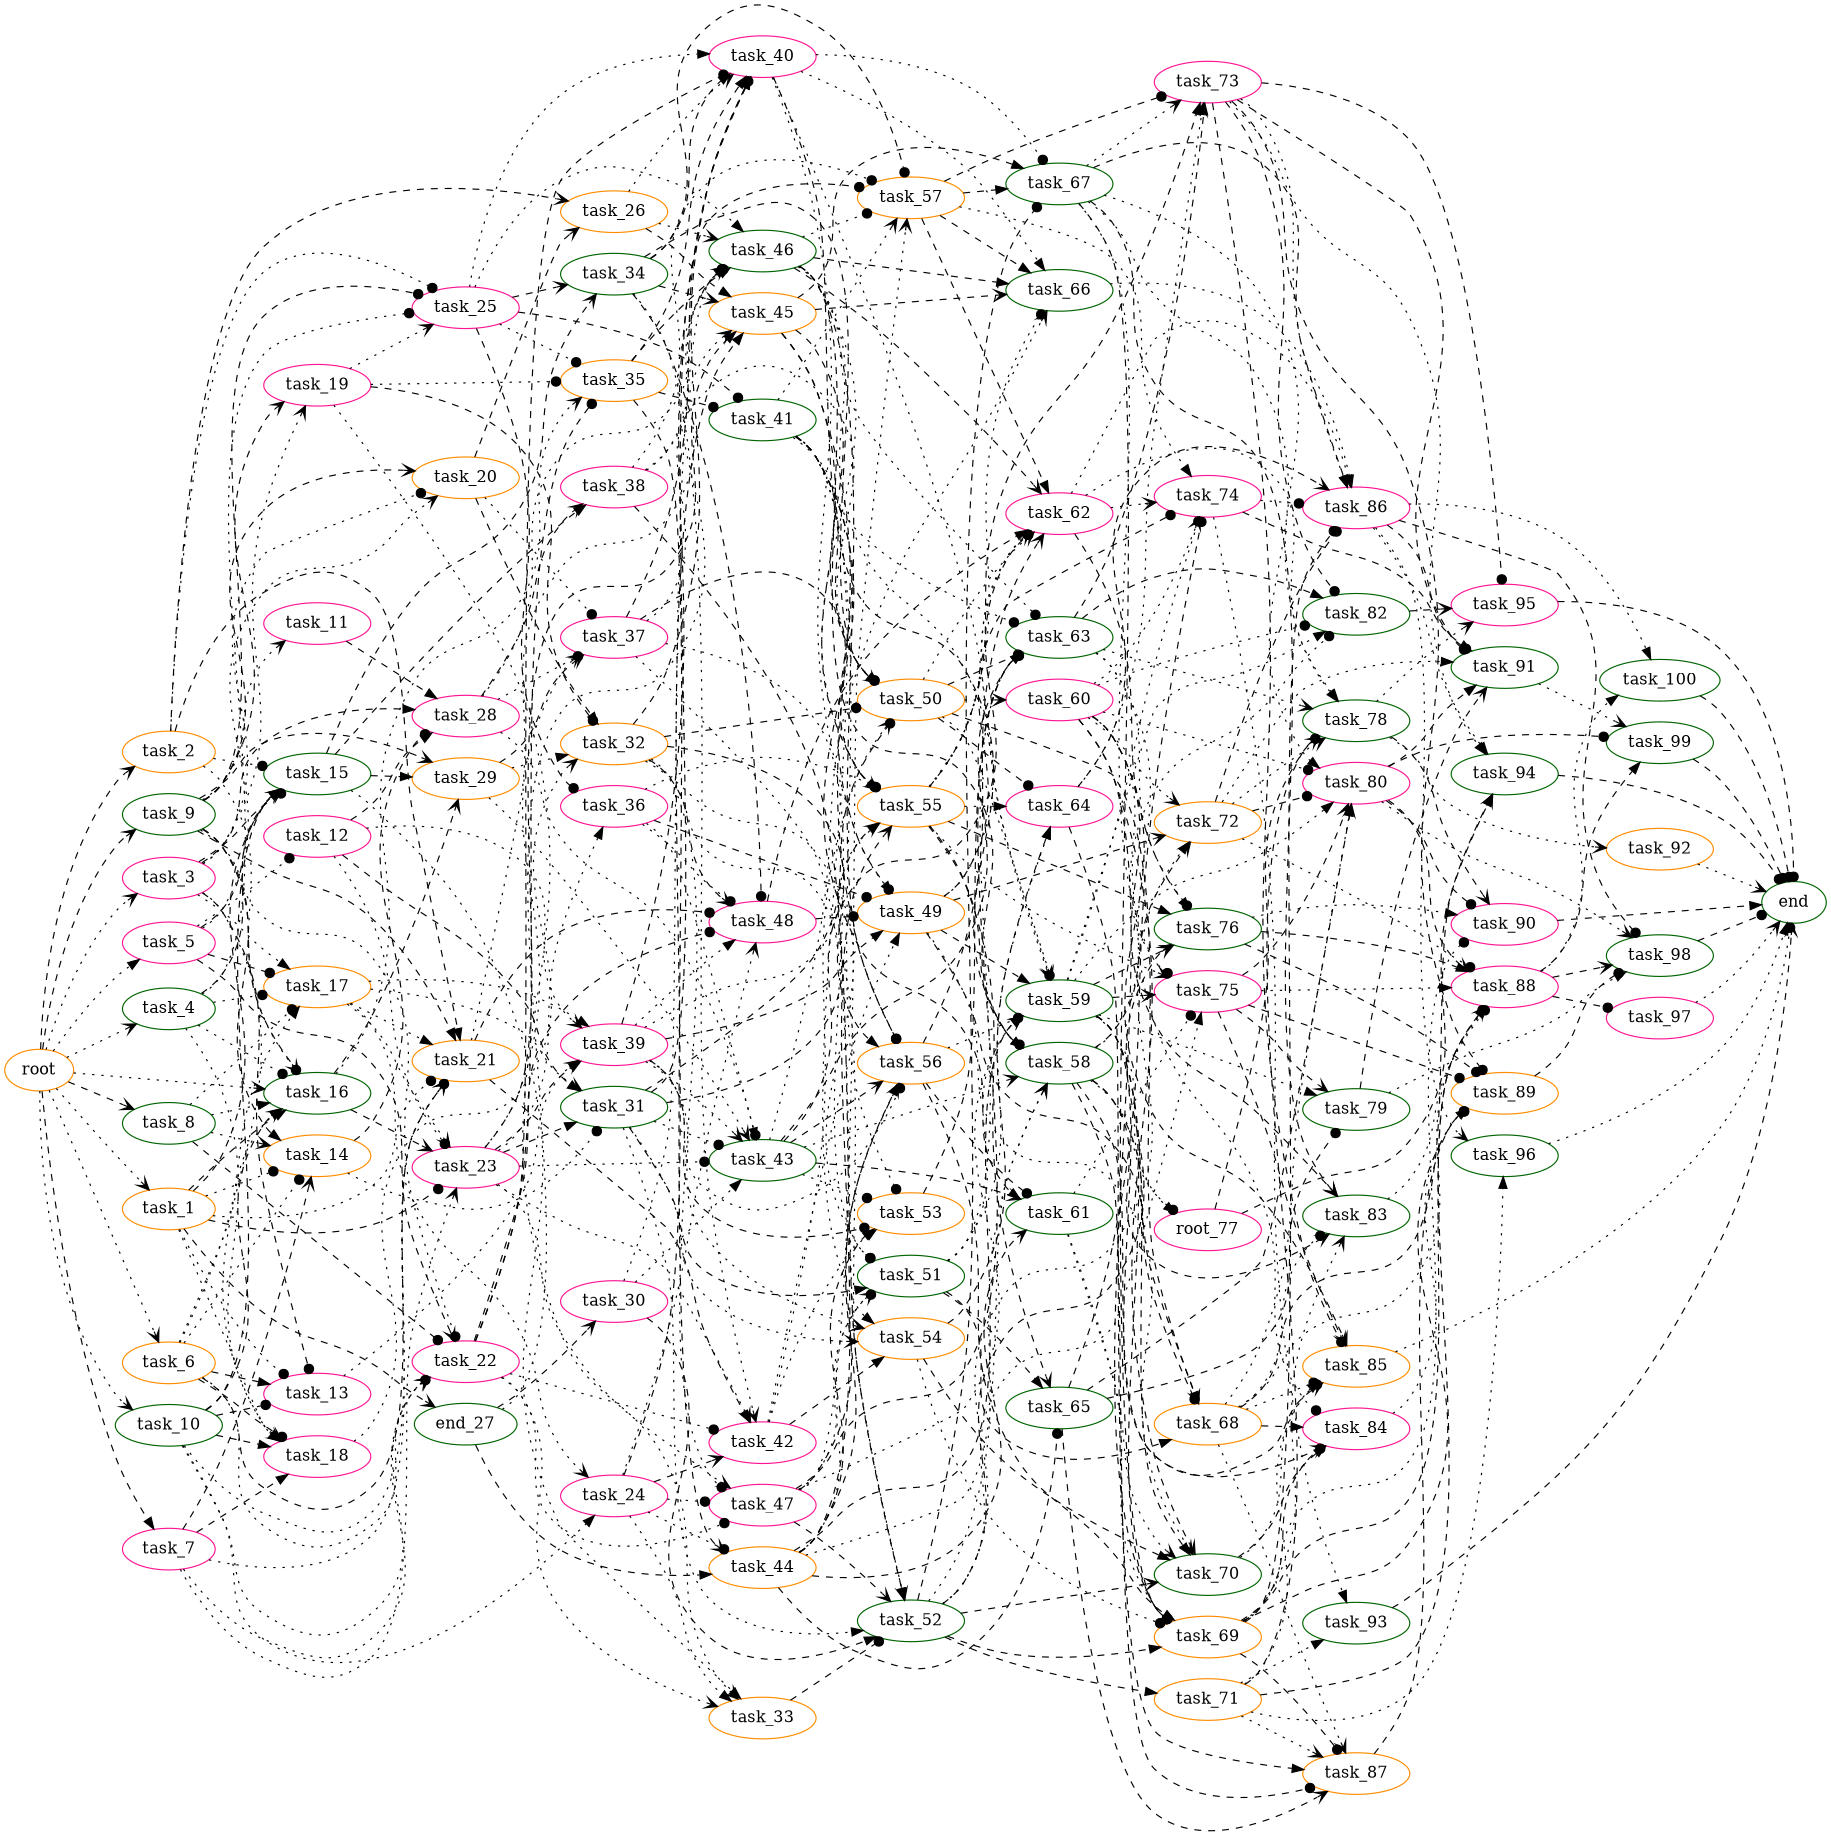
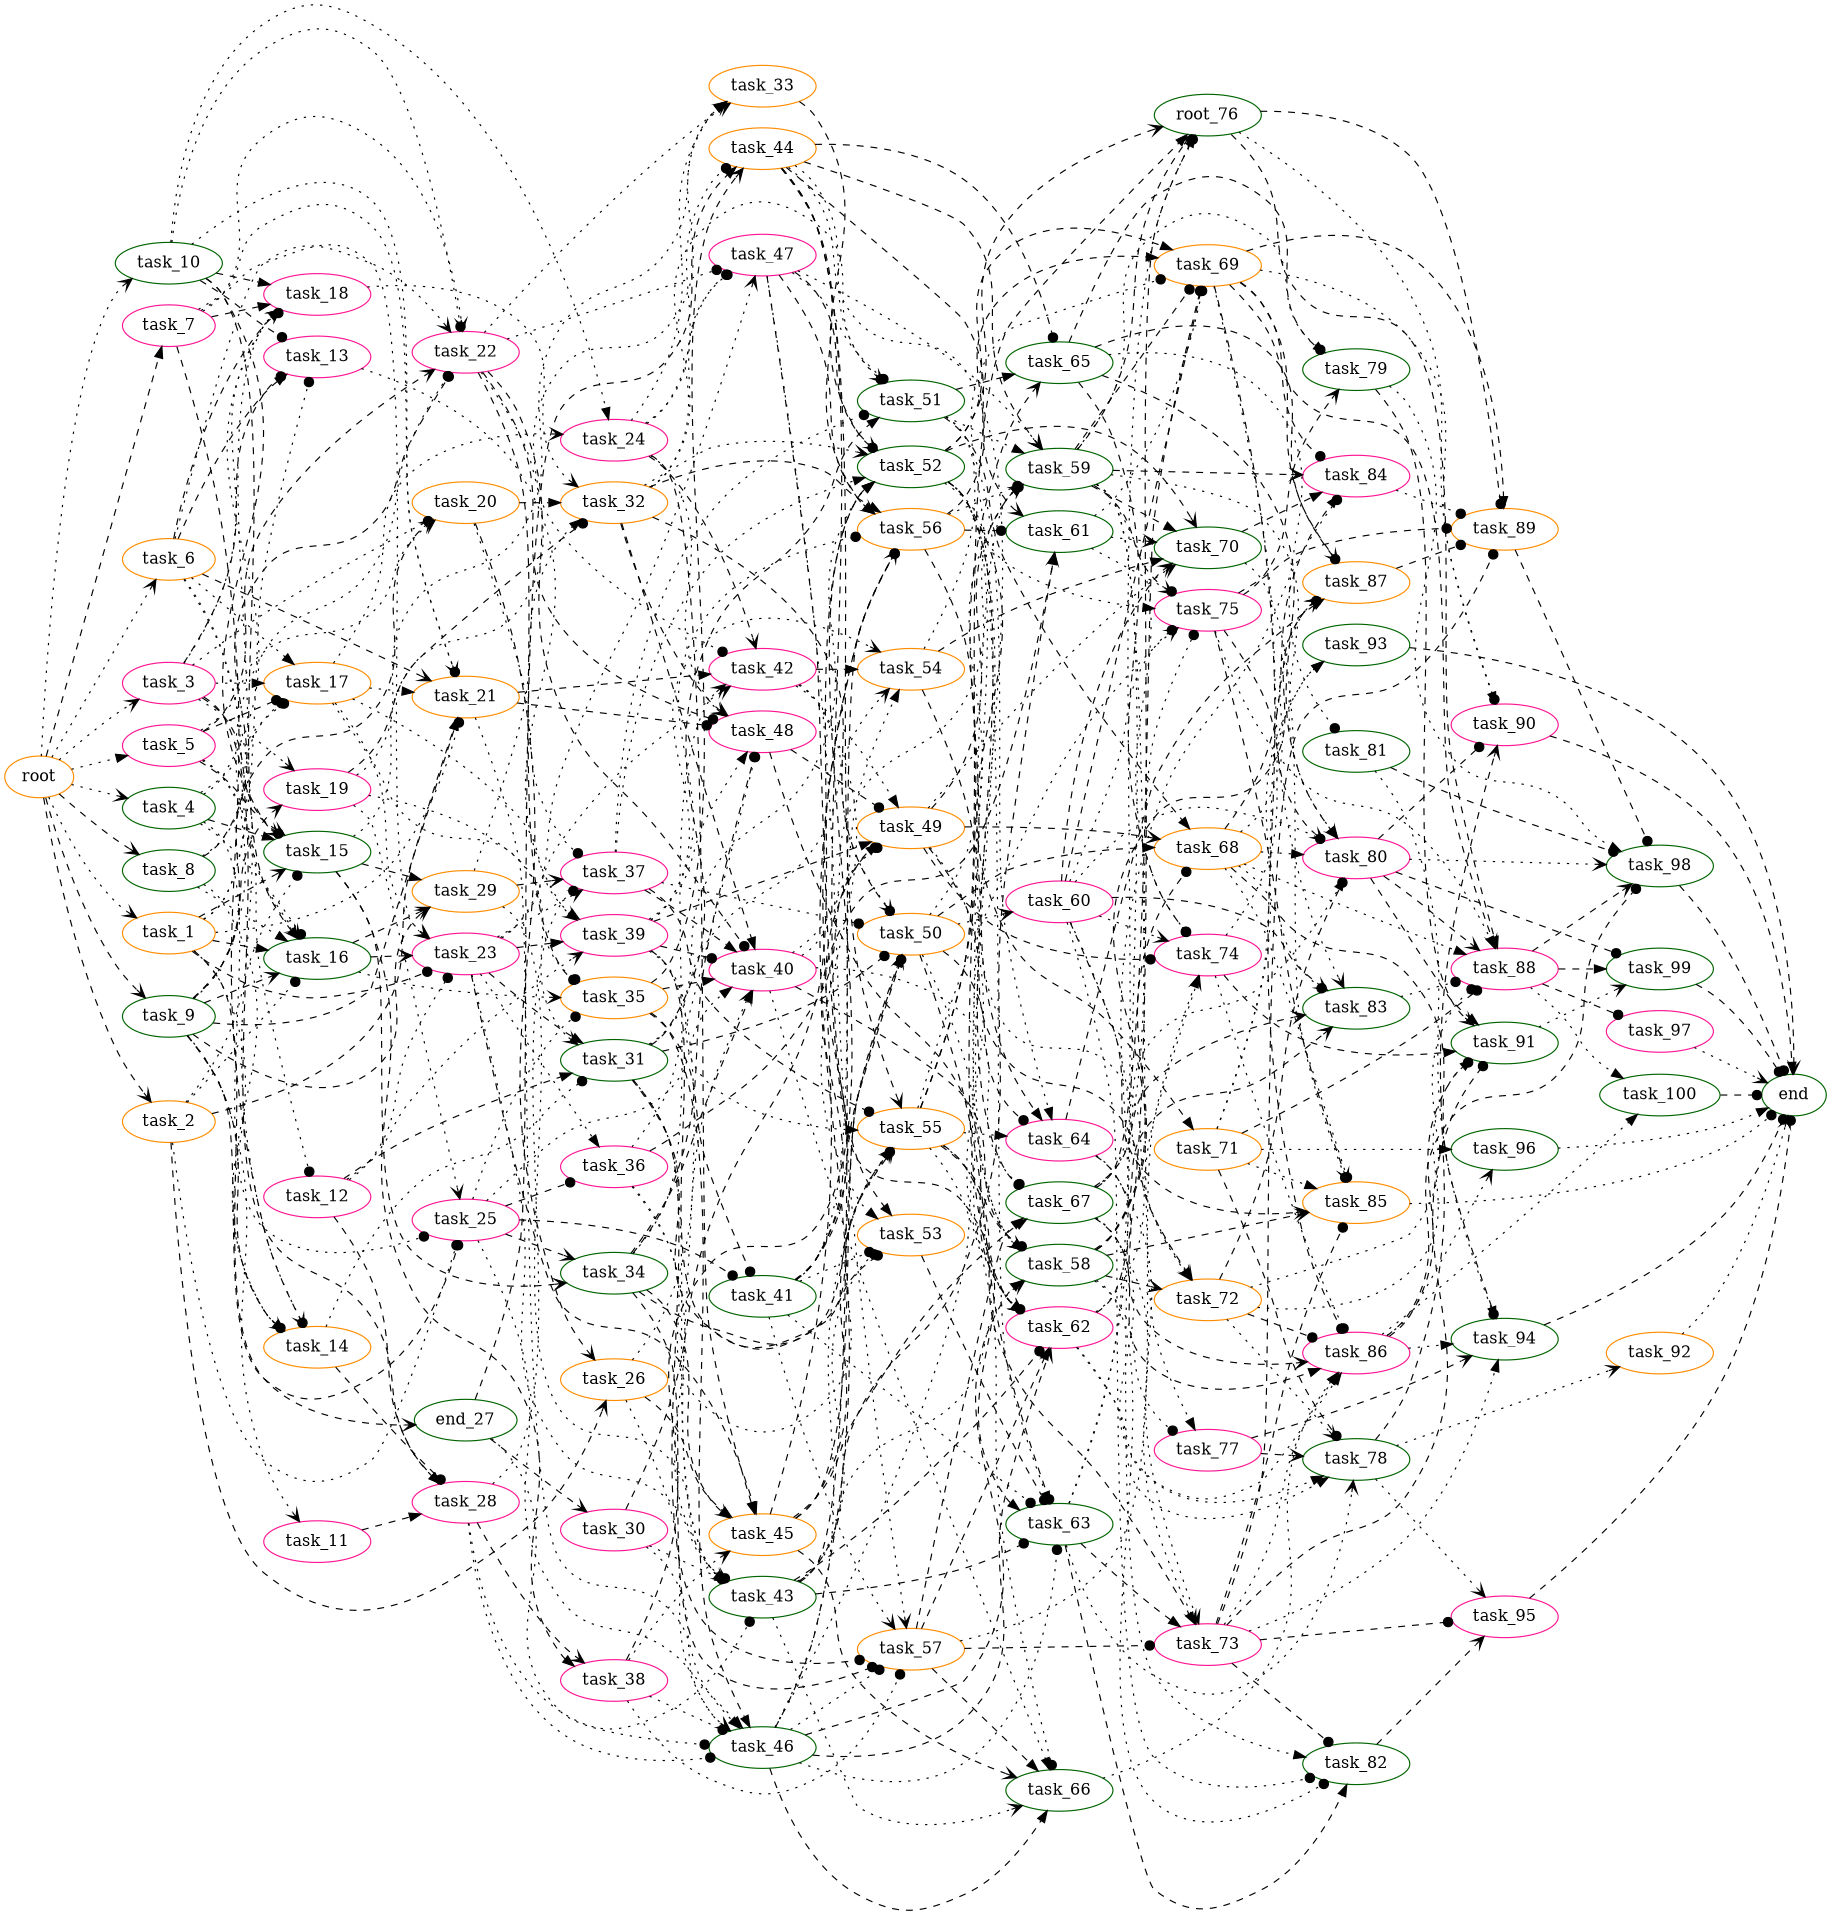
none -> (1356, 751)
(1208, 929) -> (1208, 115)
(164, 1081) -> (249, 842)
(1208, 1230) -> (1208, 1450)
